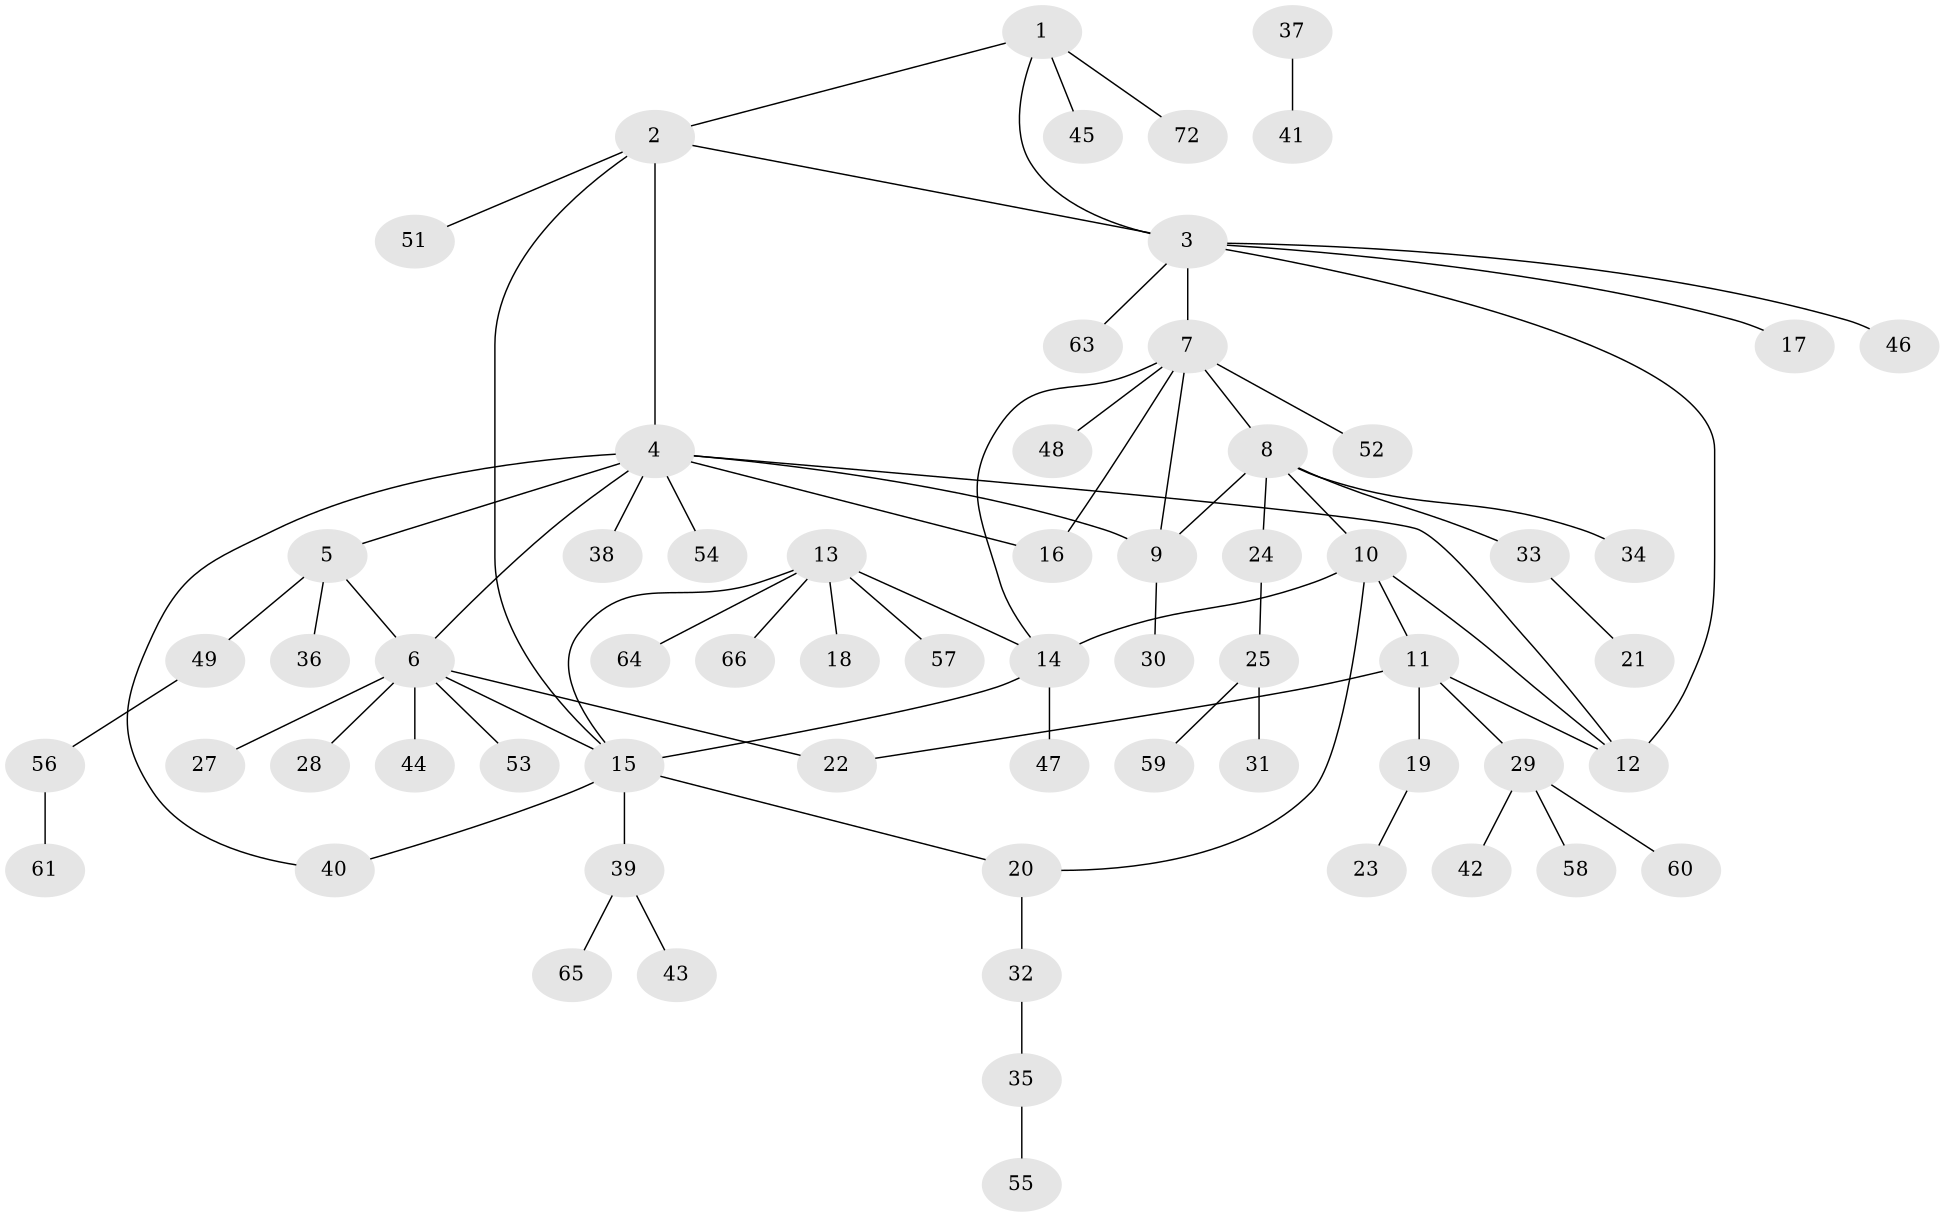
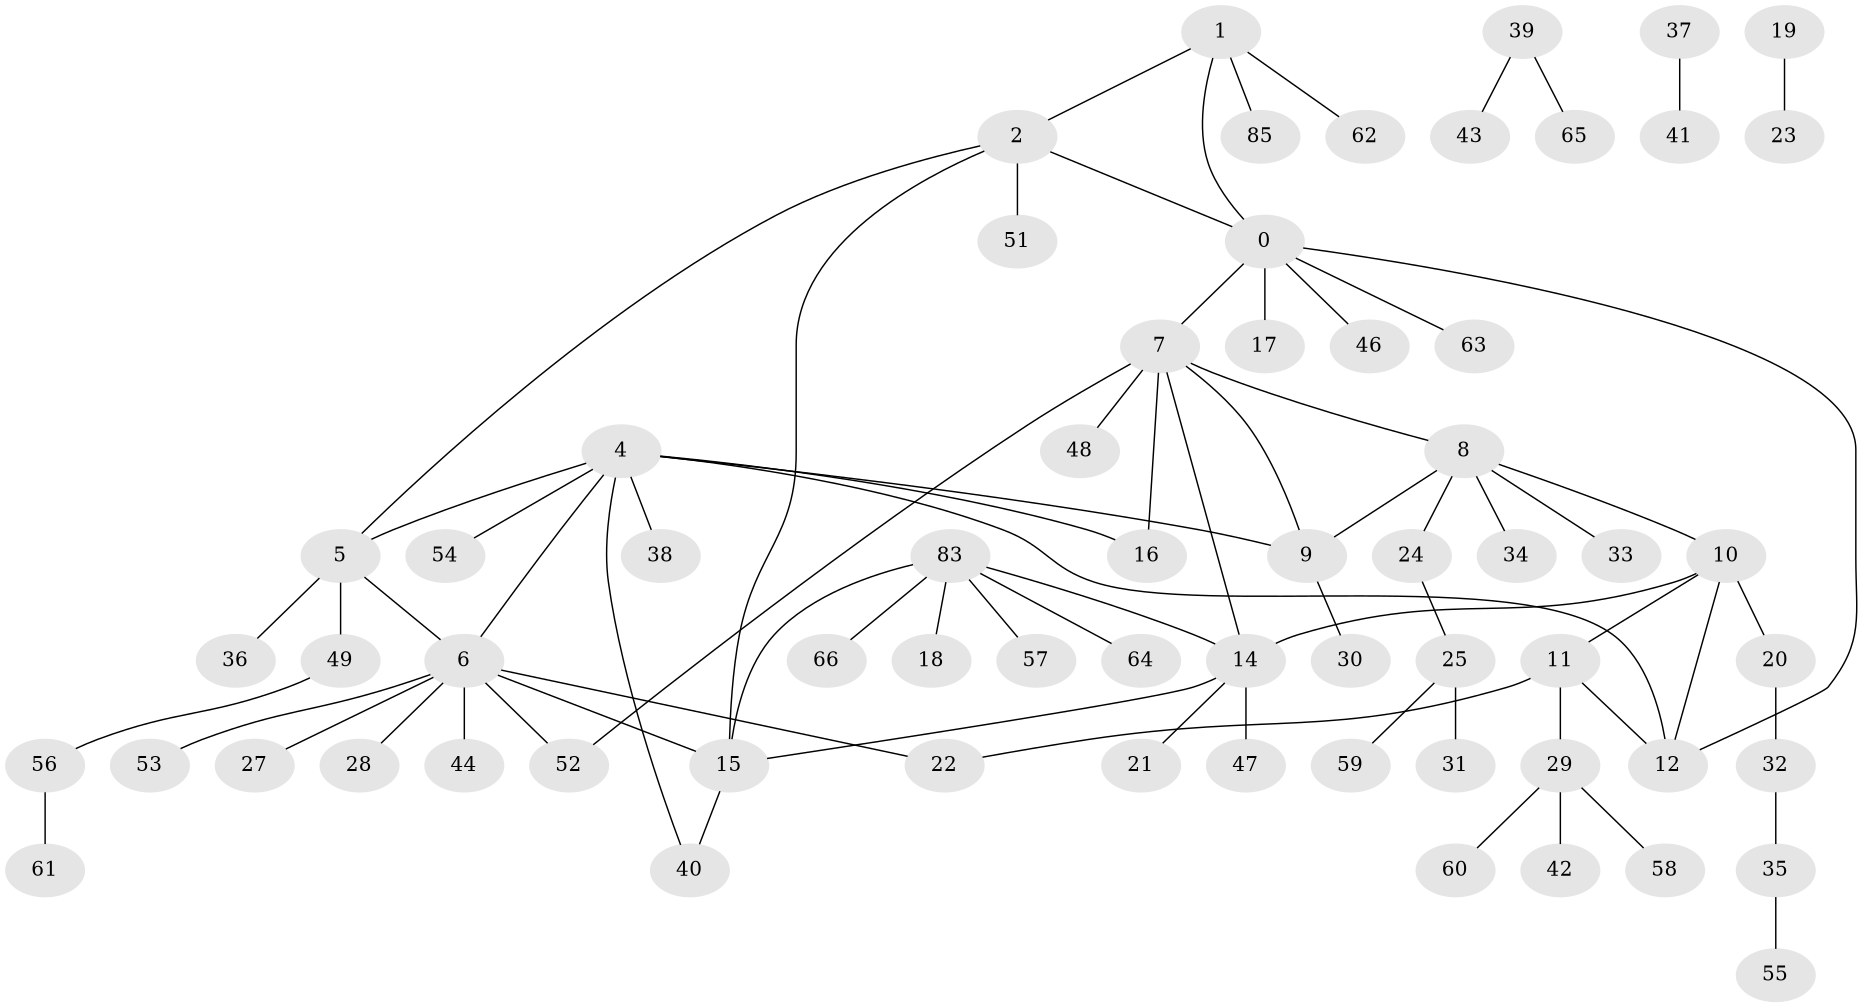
(1083, 137) -> (1261, 137)
(1188, 137) -> (1365, 137)
(1188, 242) -> (1265, 242)
(655, 294) -> (645, 296)
(827, 556) -> (950, 556)
(1582, 608) -> (1194, 713)
none -> (517, 713)
(1419, 713) -> none
(624, 818) -> none
(823, 818) -> none
